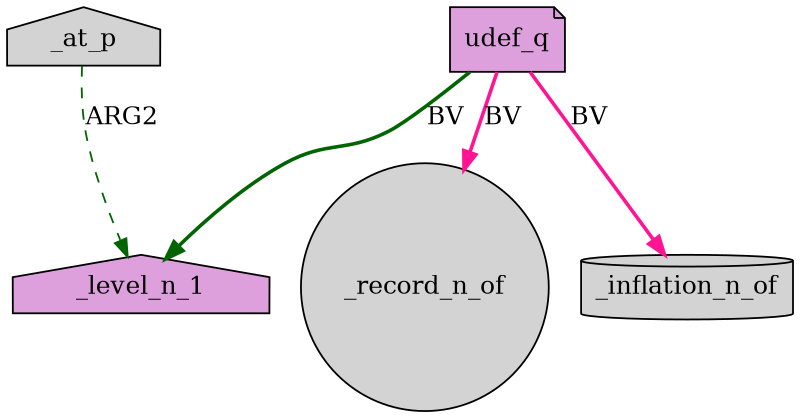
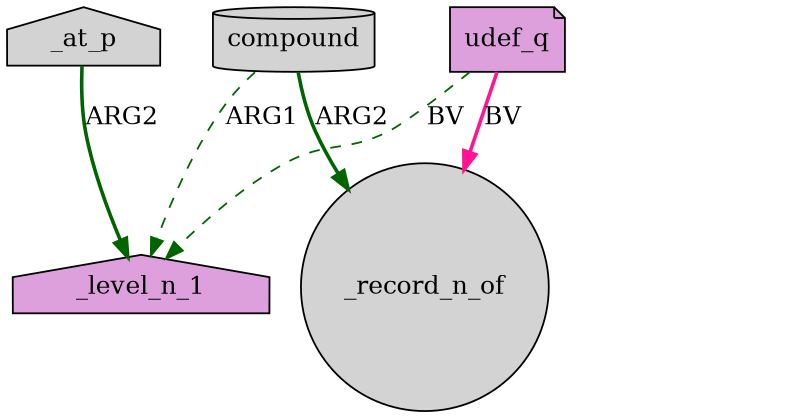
none -> (294, 40)
(320, 150) -> (312, 152)
(91, 155) -> (91, 155)
(687, 287) -> none
